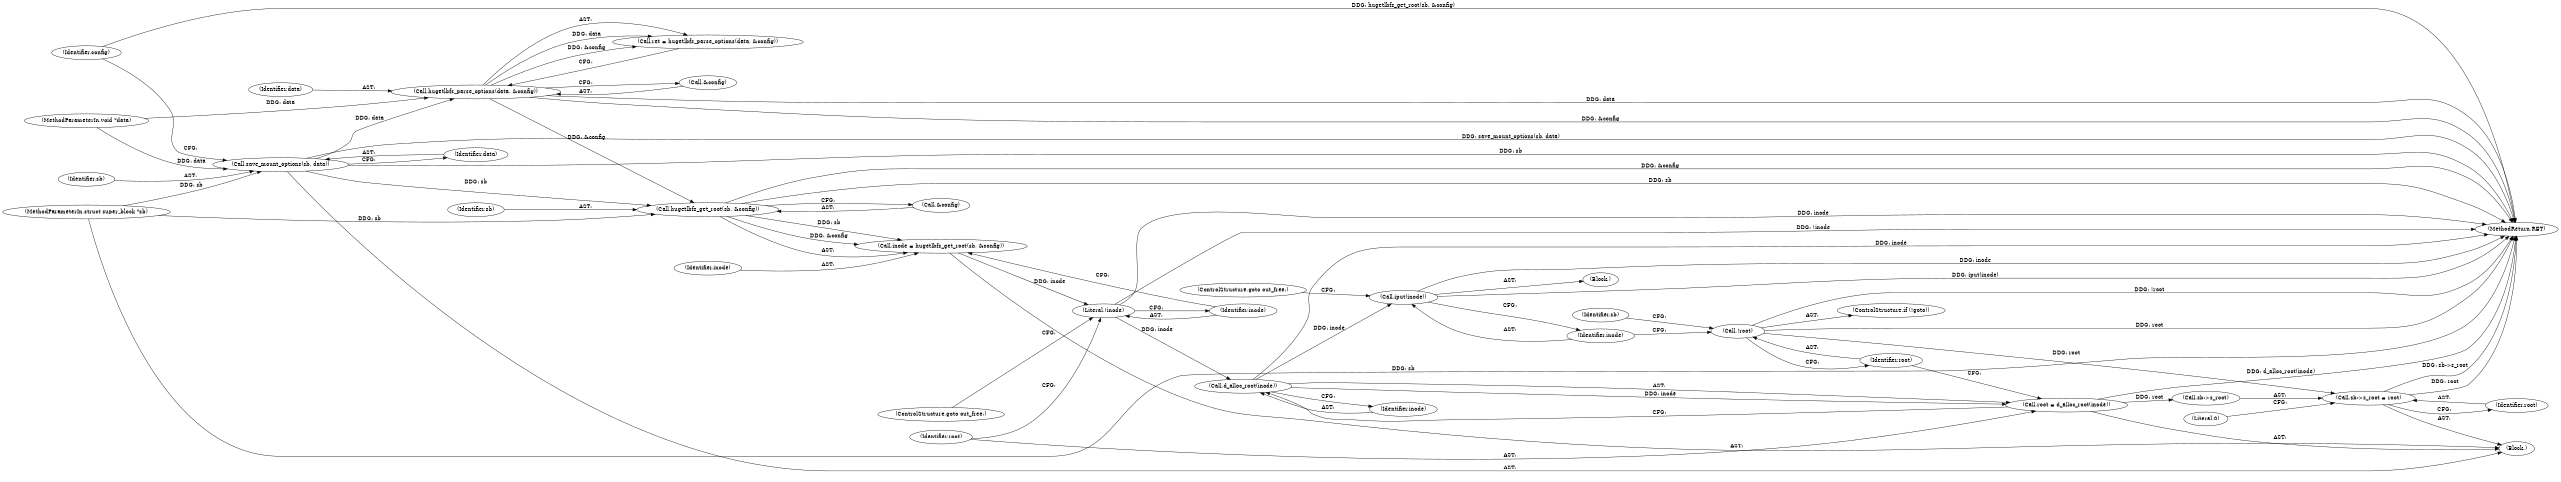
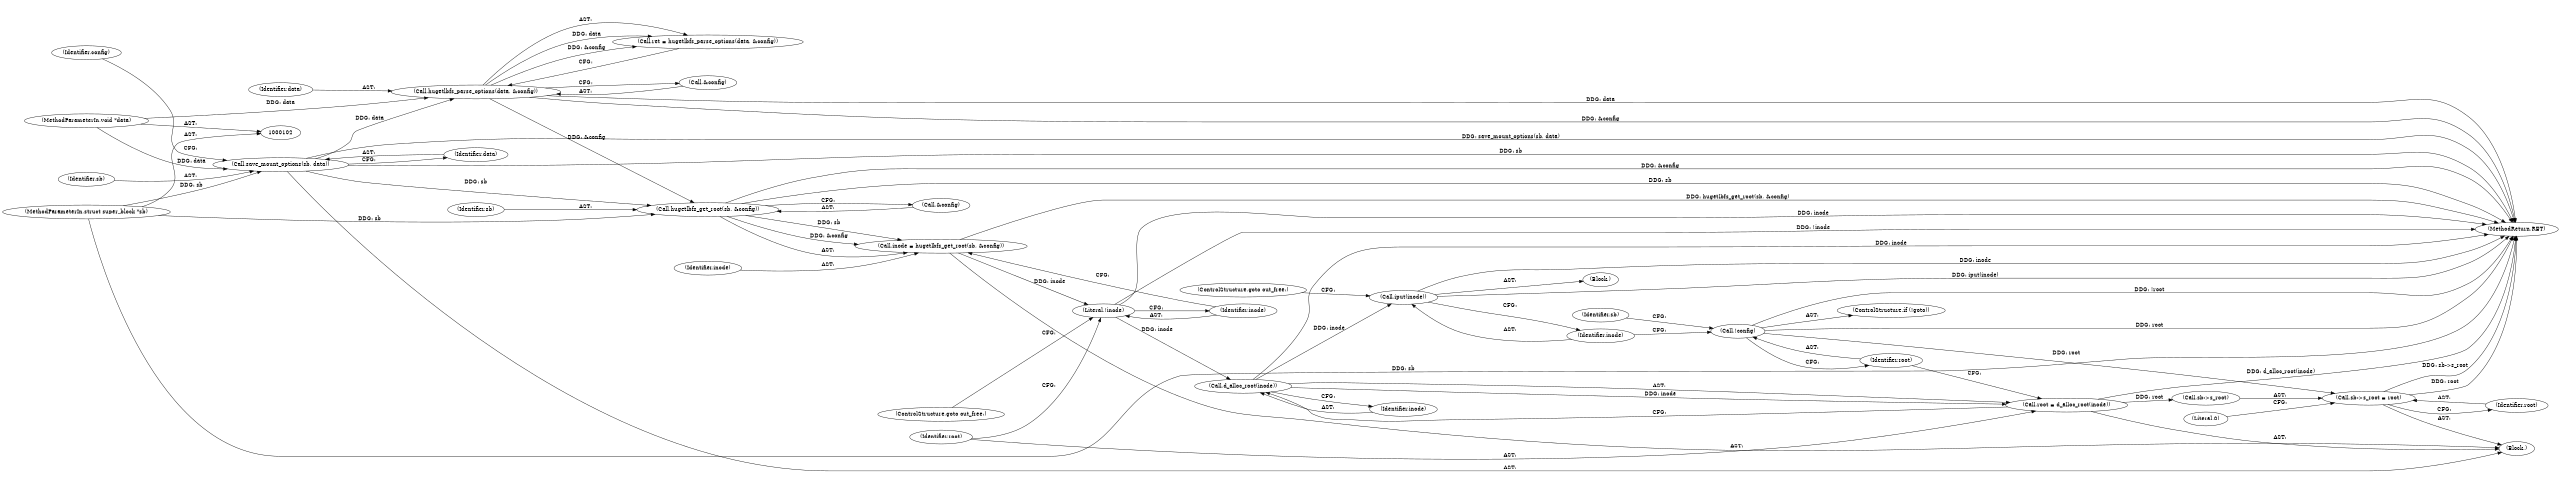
(1371, 8) -> (1726, 200)
none -> (281, 133)
(1738, 331) -> (1738, 331)
